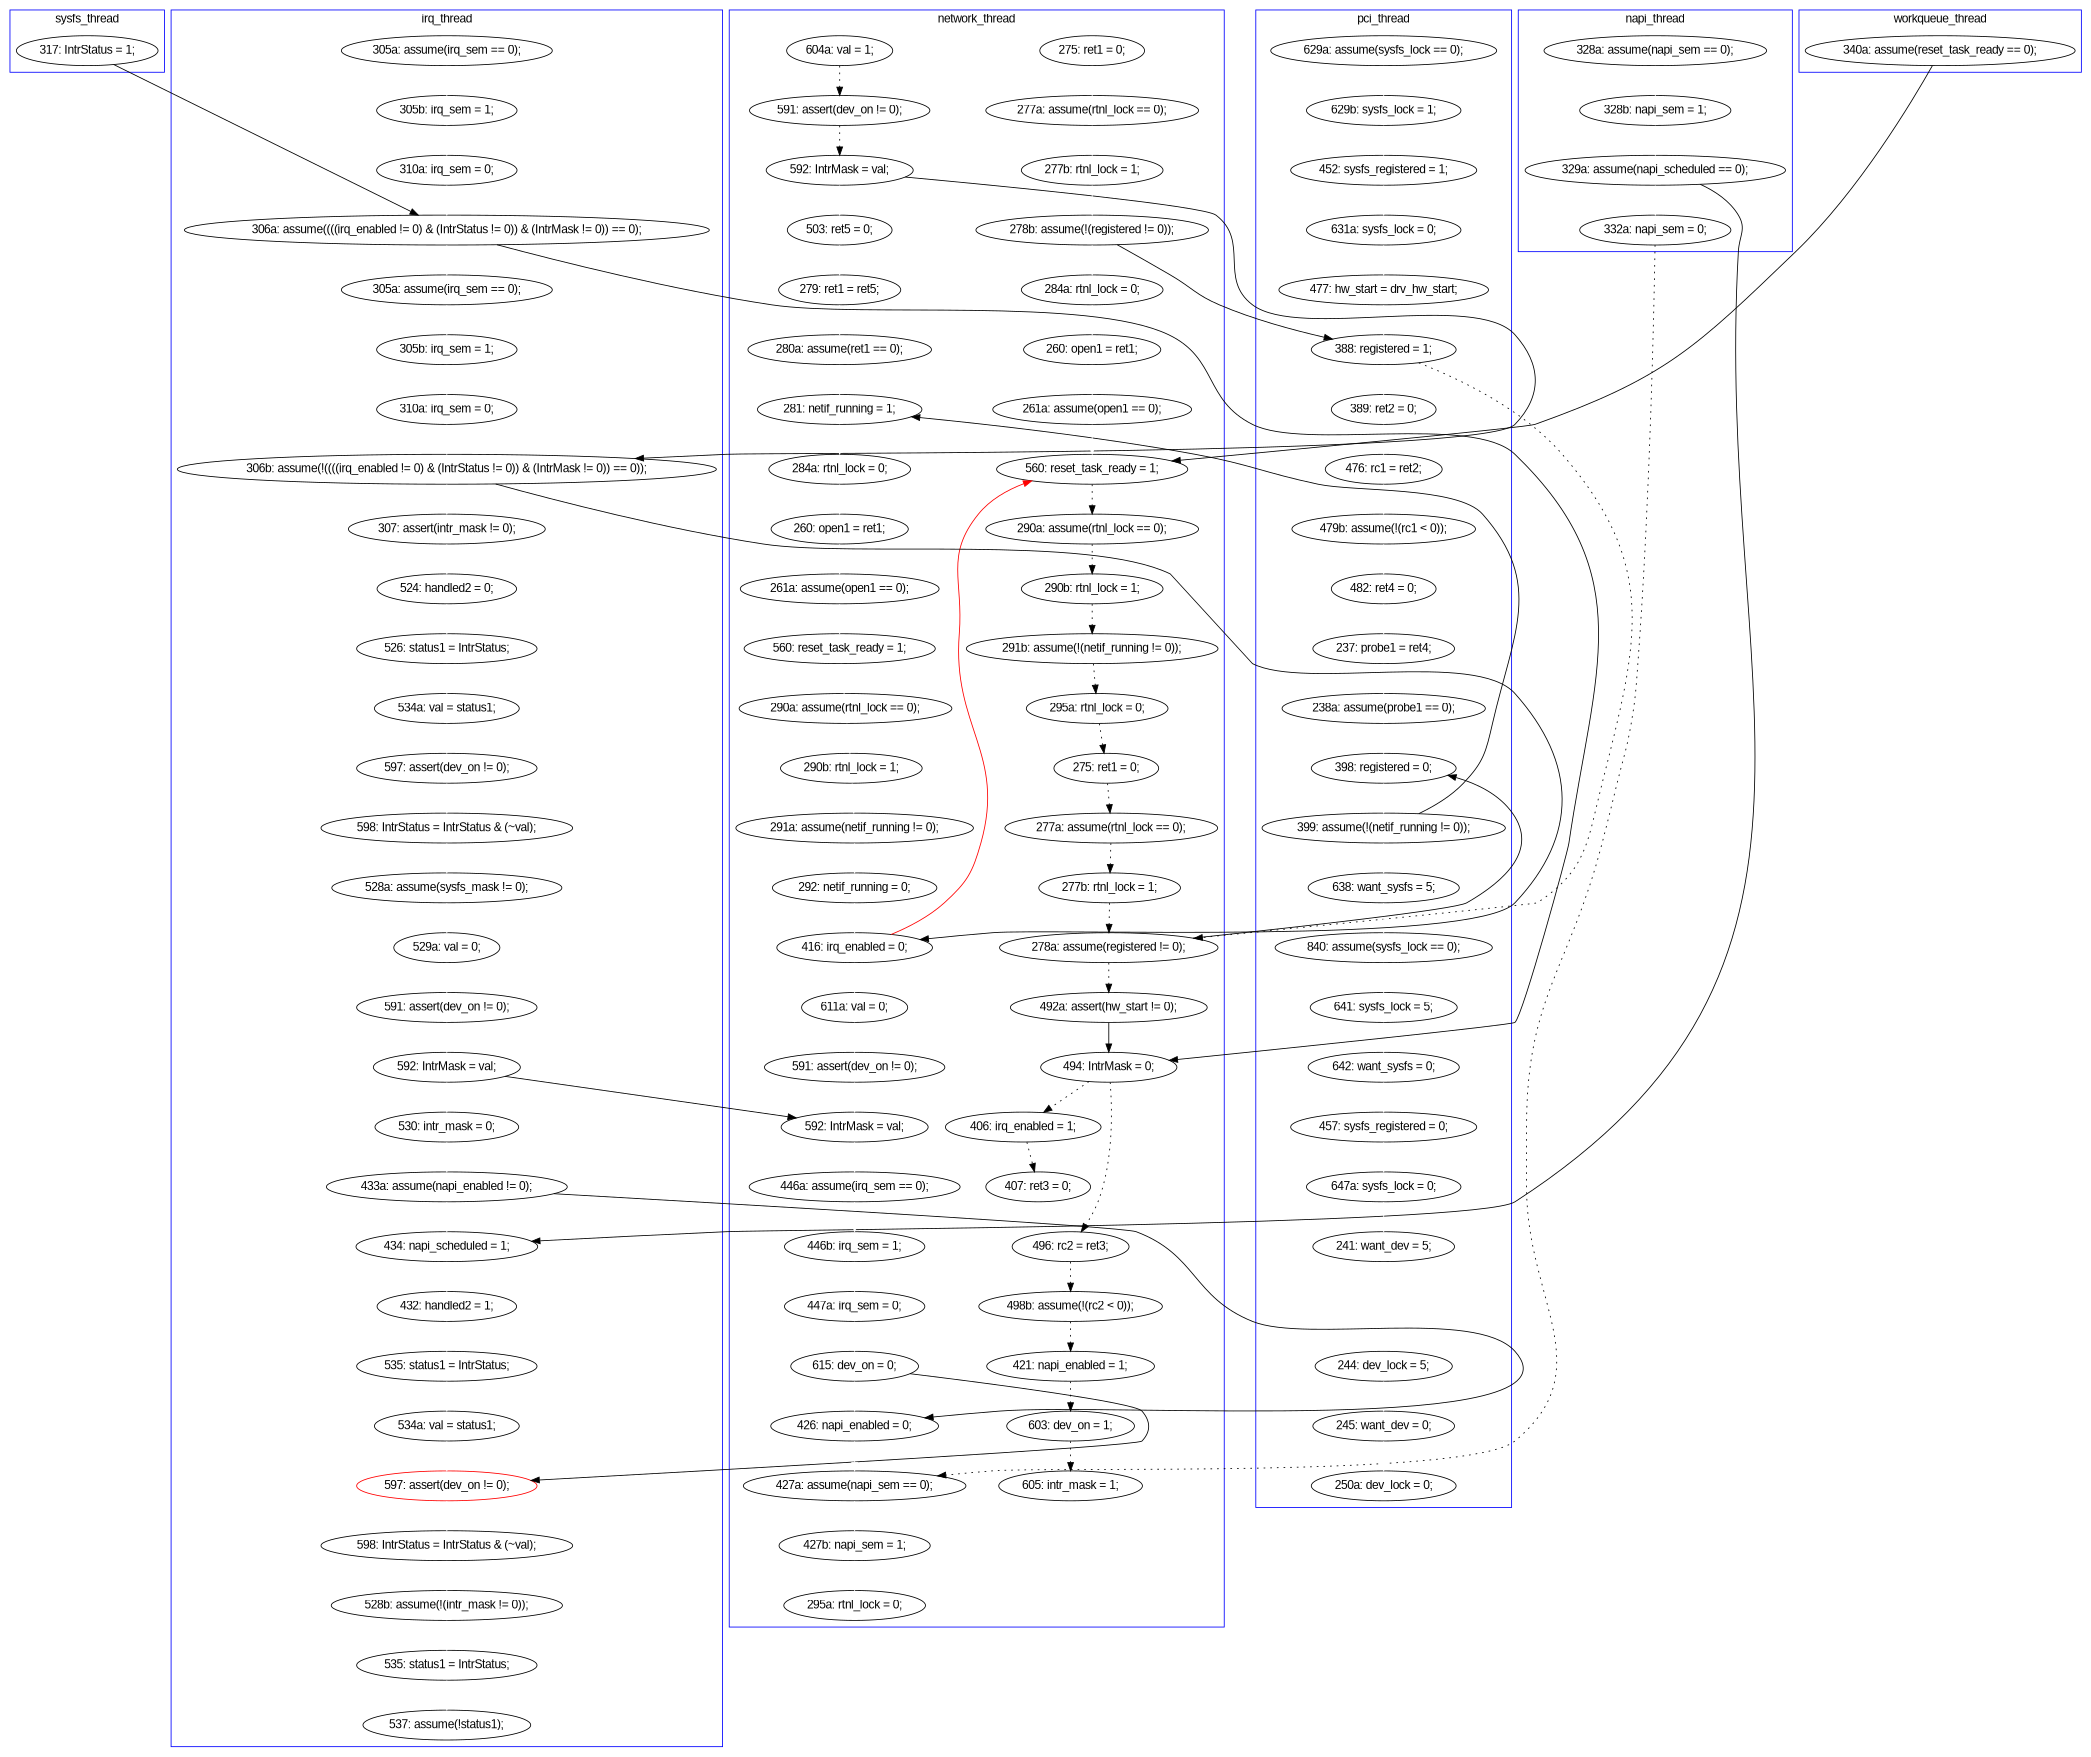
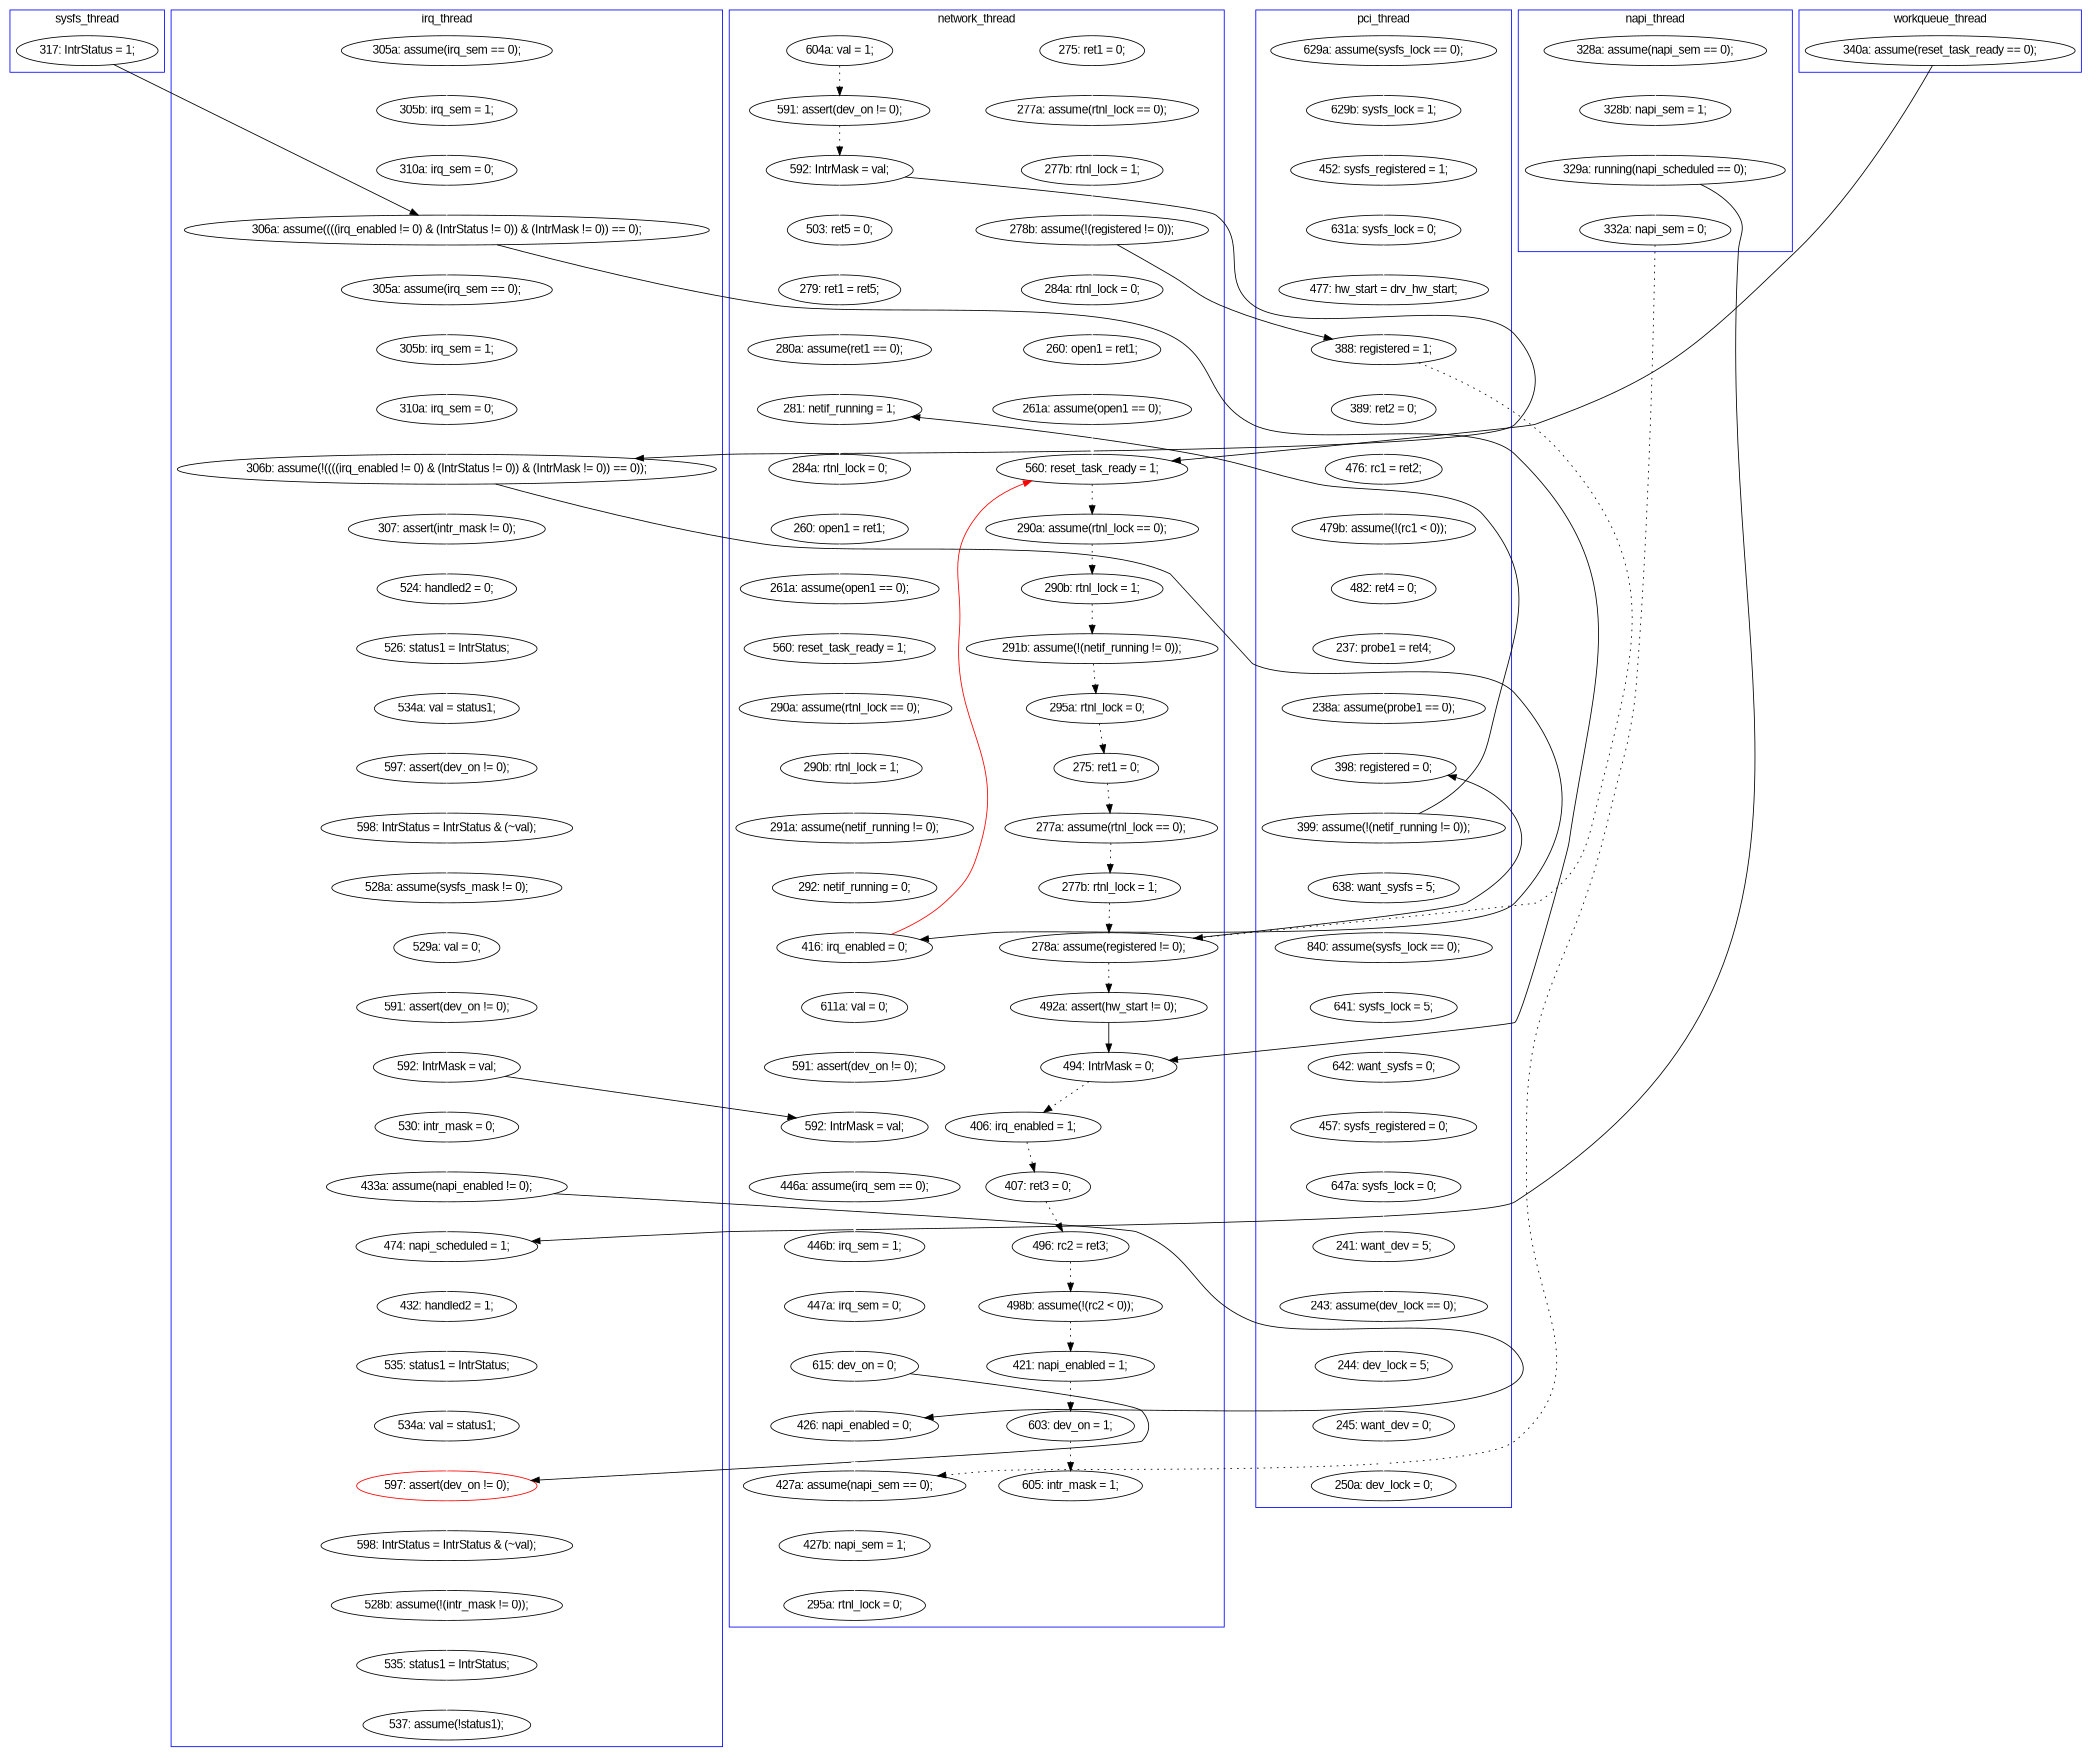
(1655, 170) -> (1655, 170)
(1109, 1156) -> (1052, 1213)
(447, 1247) -> (447, 1247)
none -> (1384, 1306)
